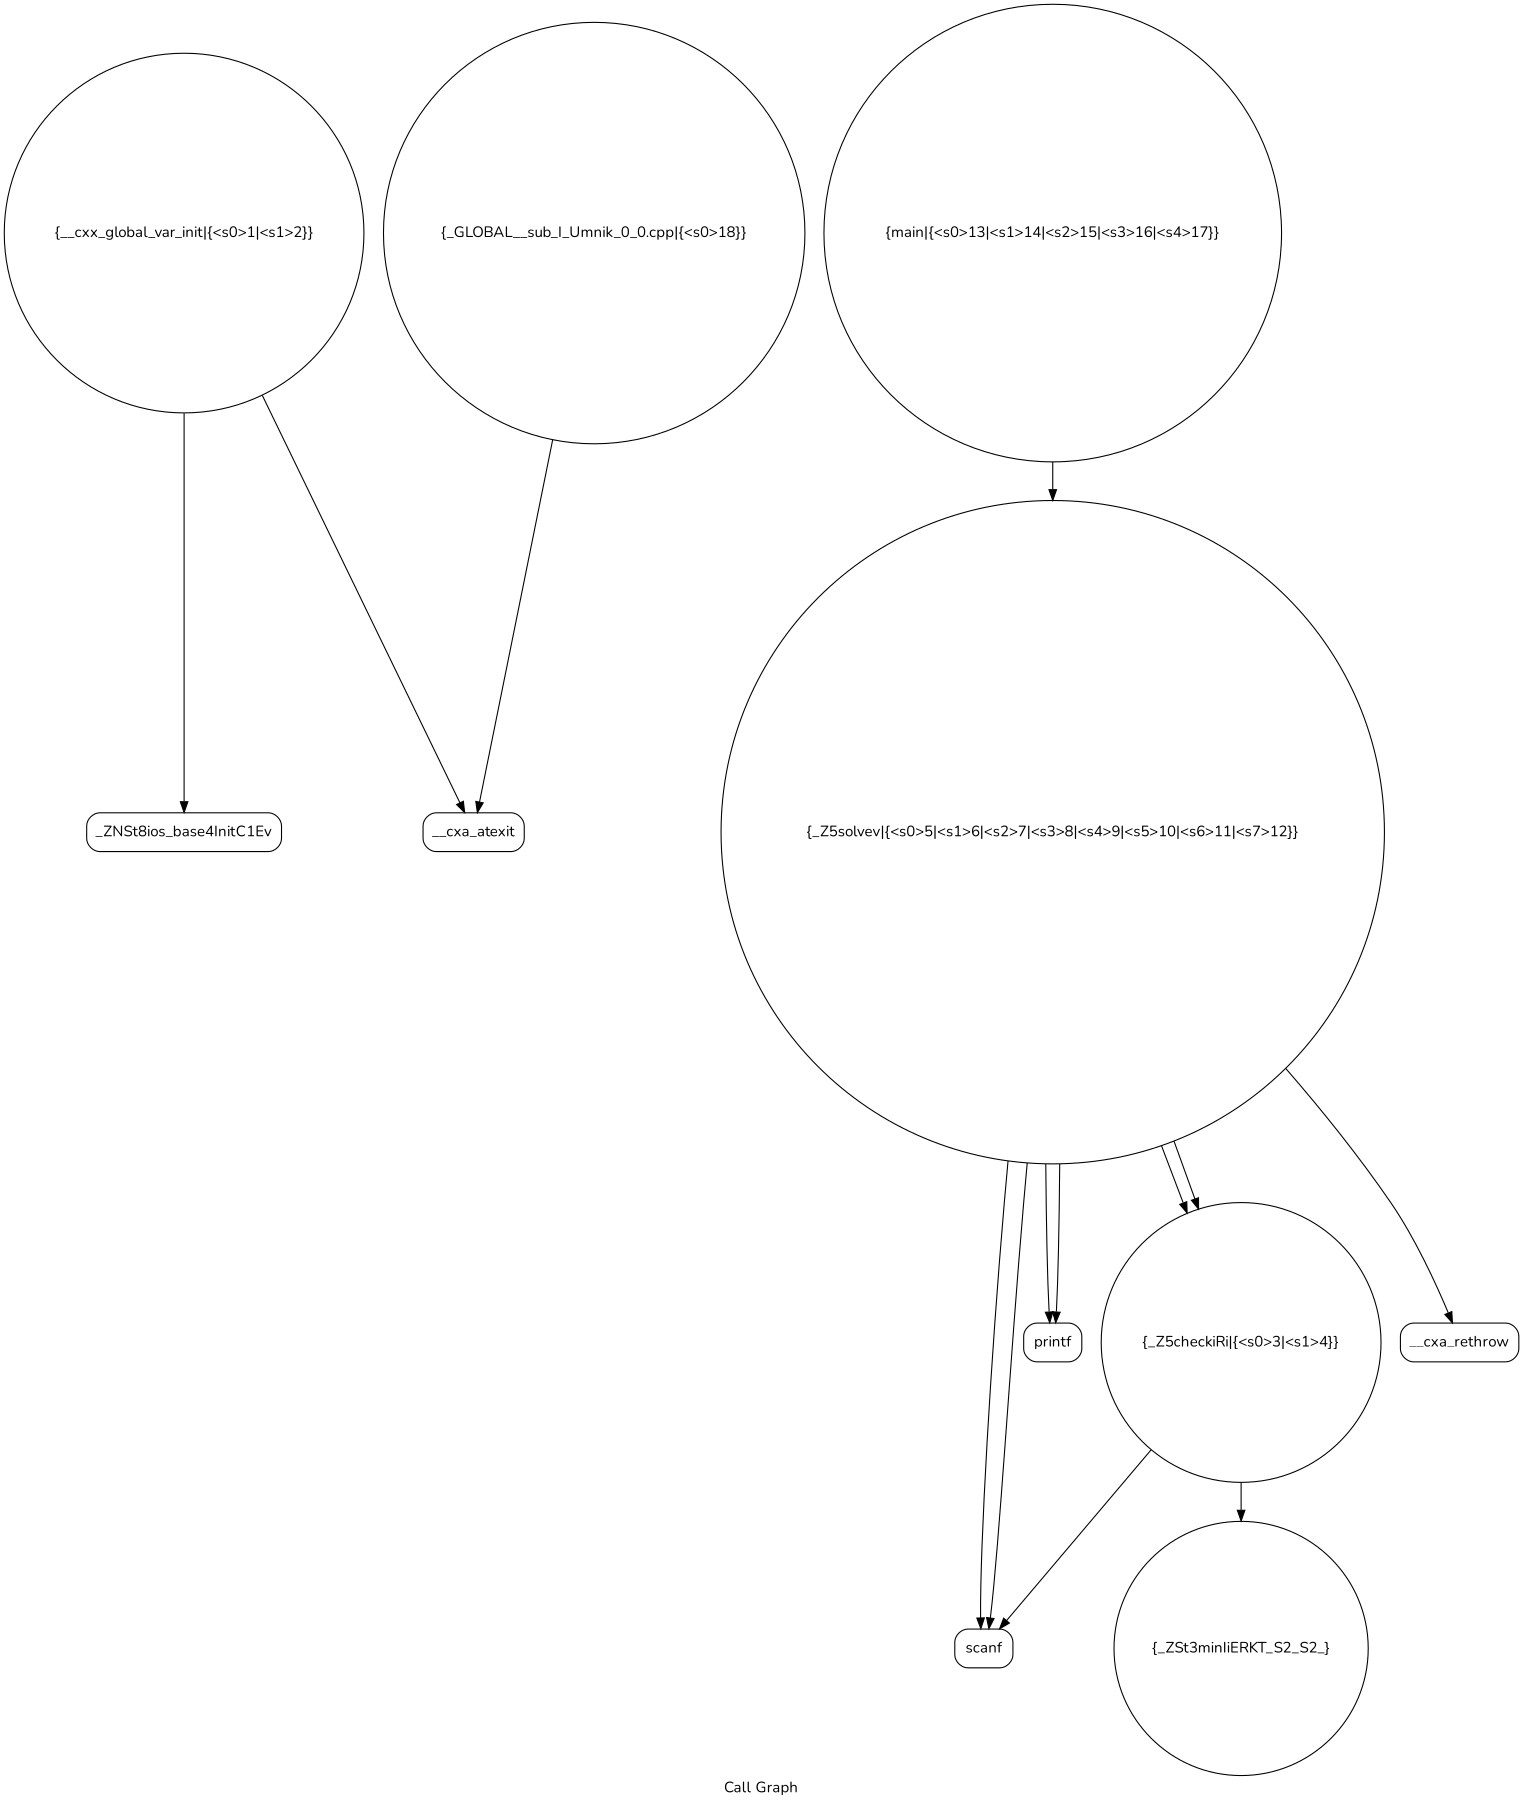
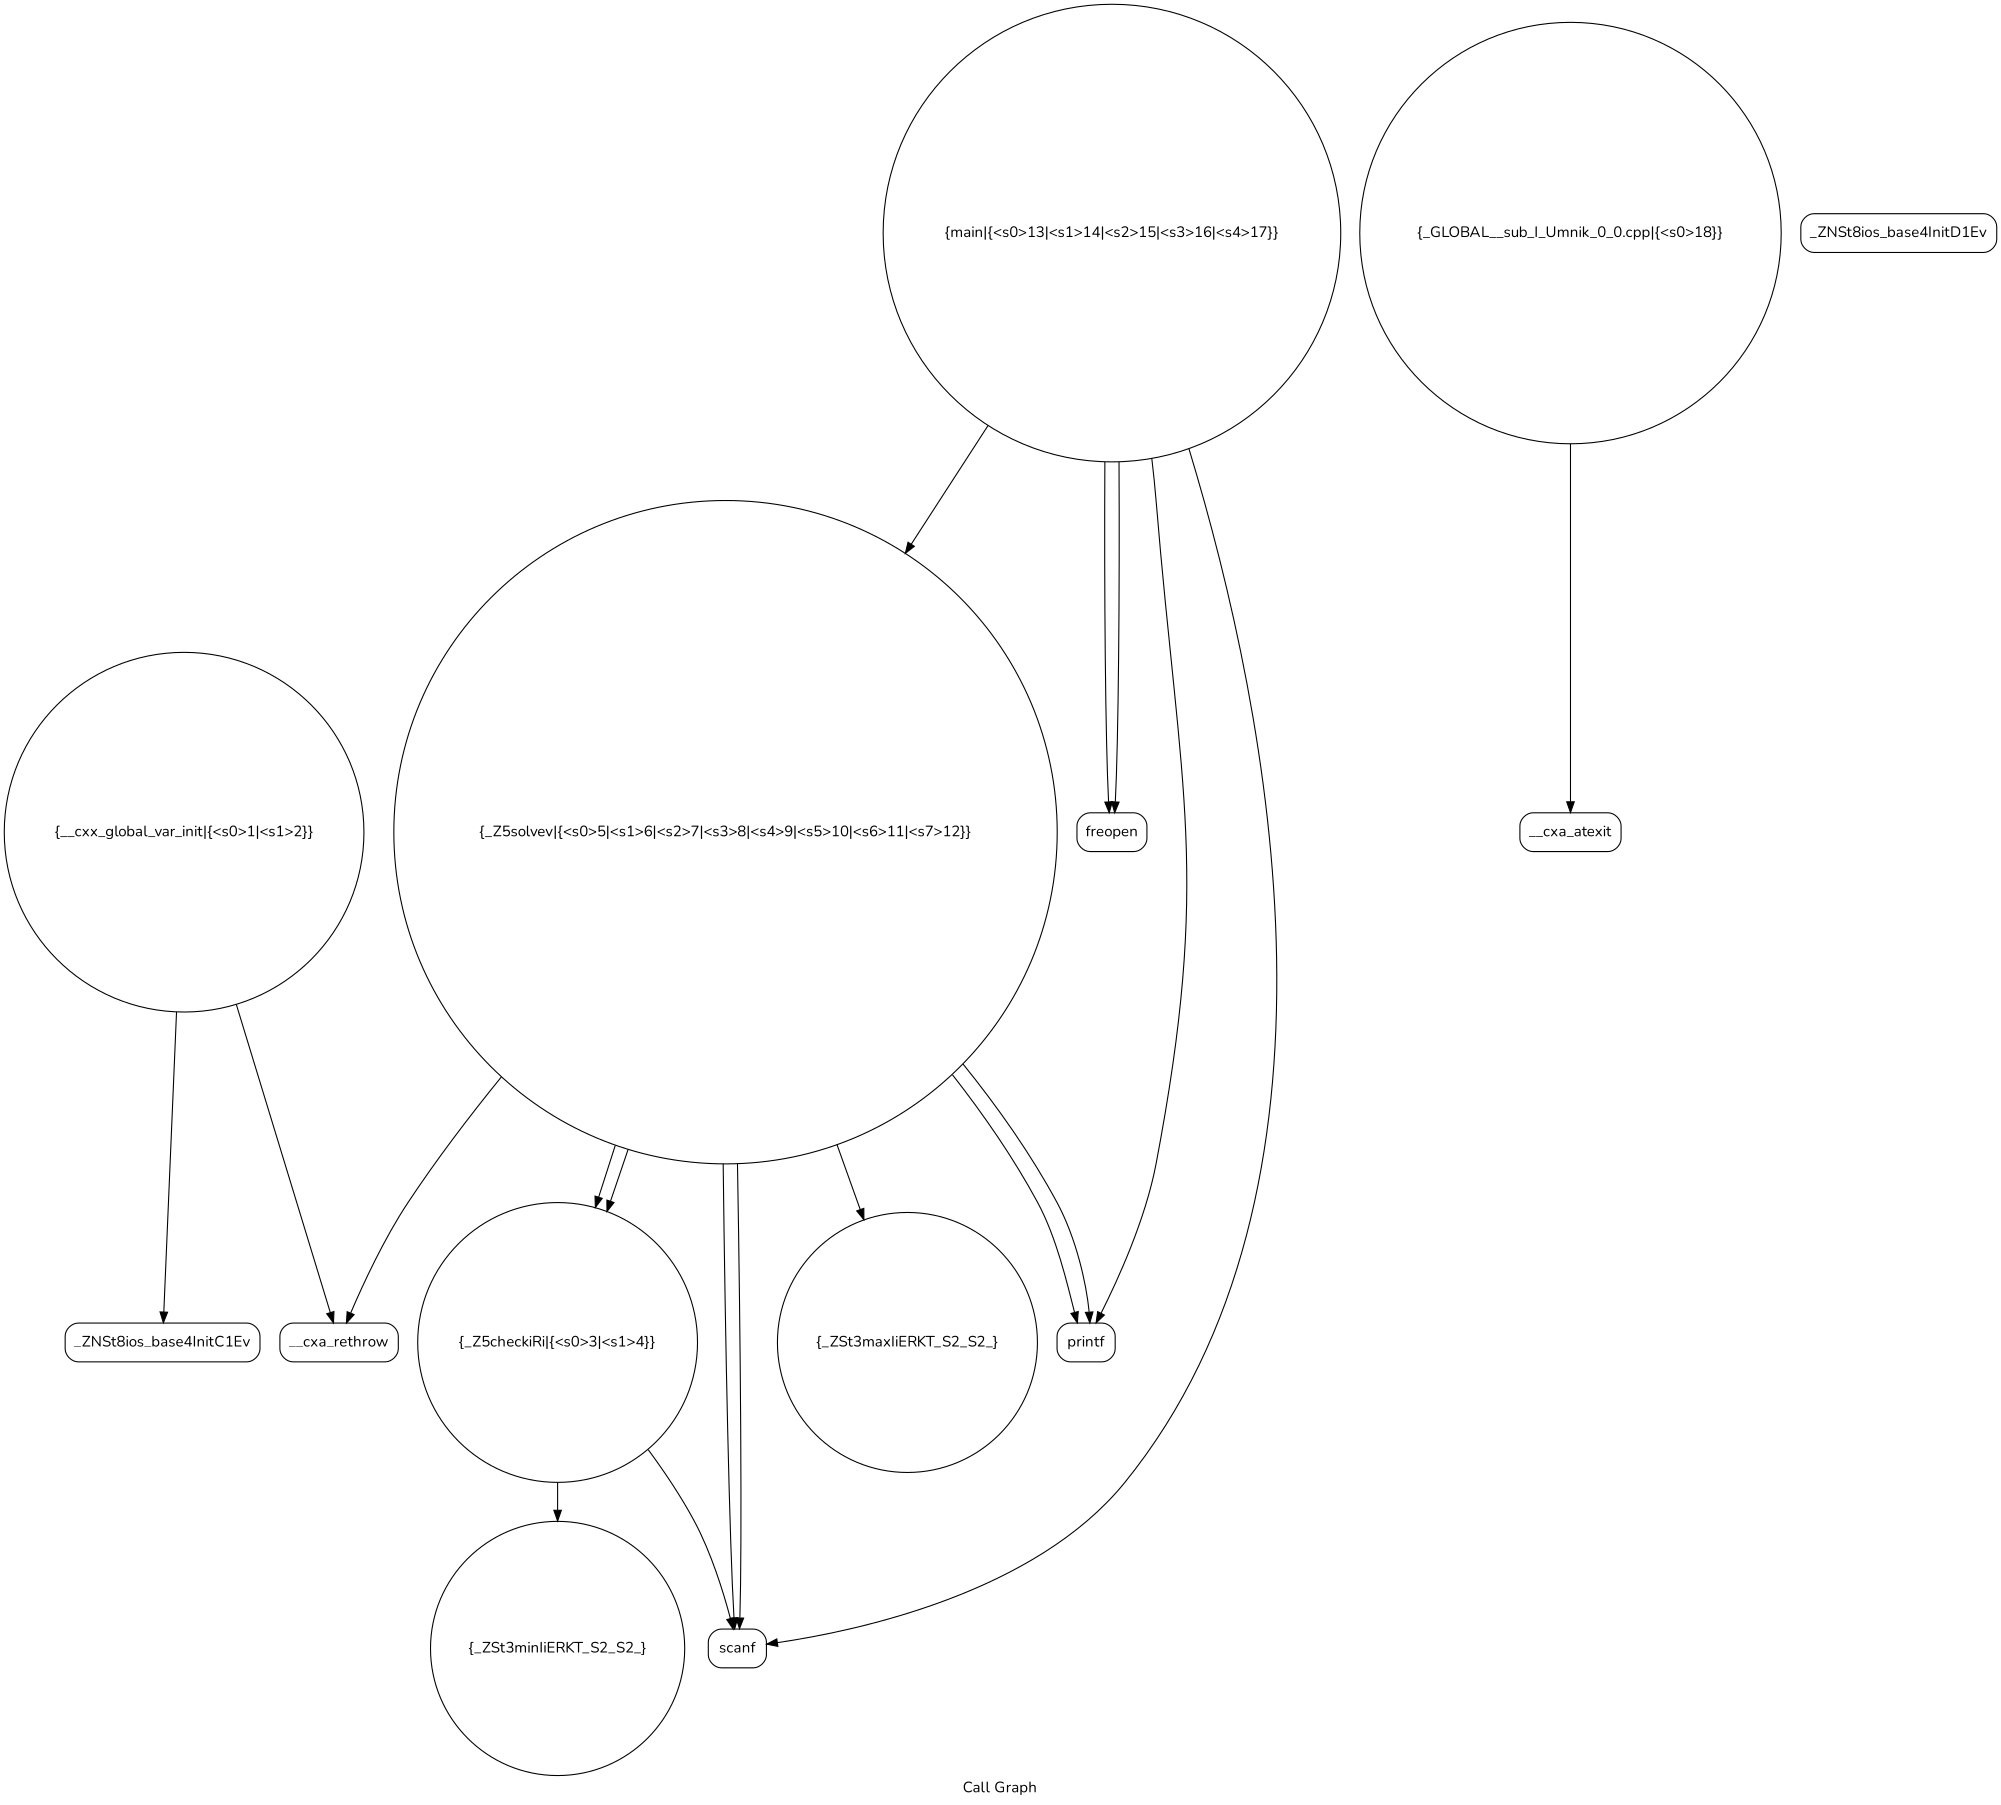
none -> (1899, 233)
(361, 599) -> (283, 1159)
none -> (1112, 832)
none -> (1186, 891)
none -> (1258, 1171)
none -> (907, 1343)
